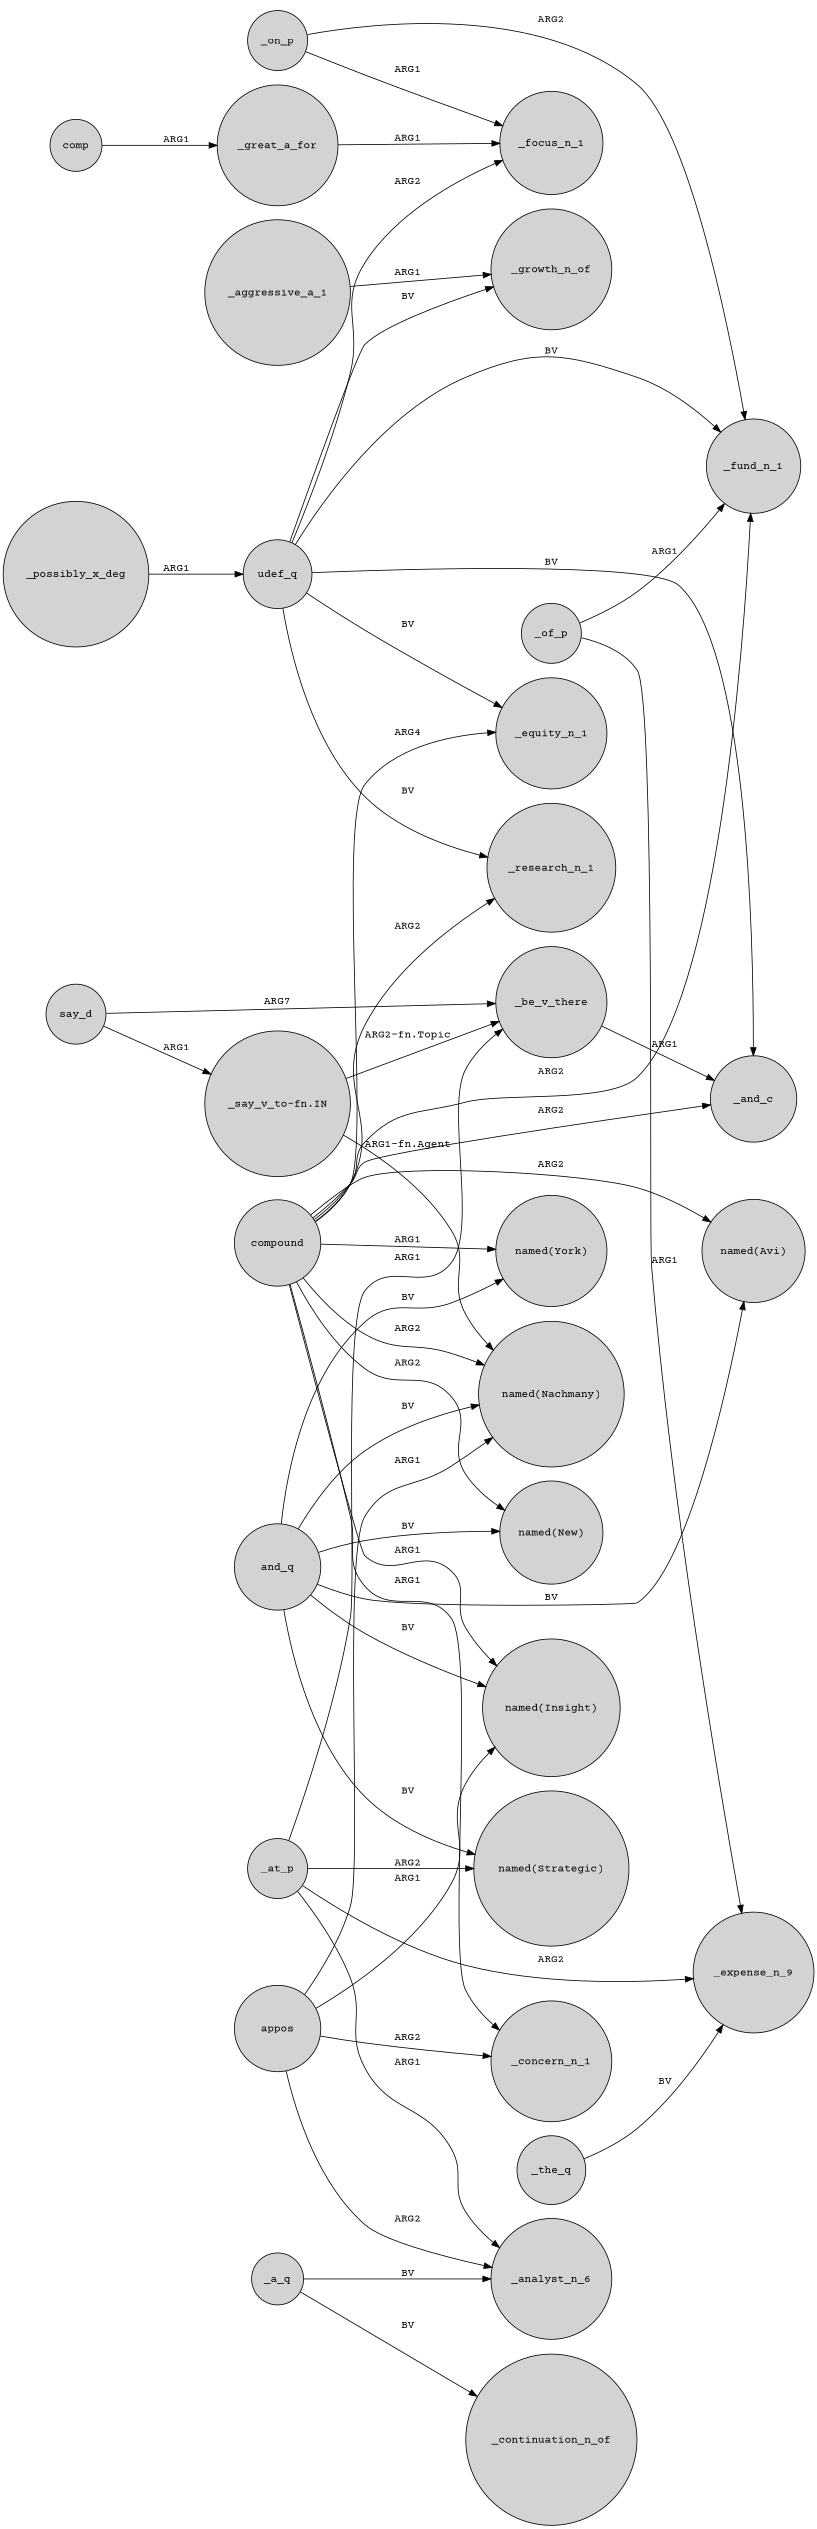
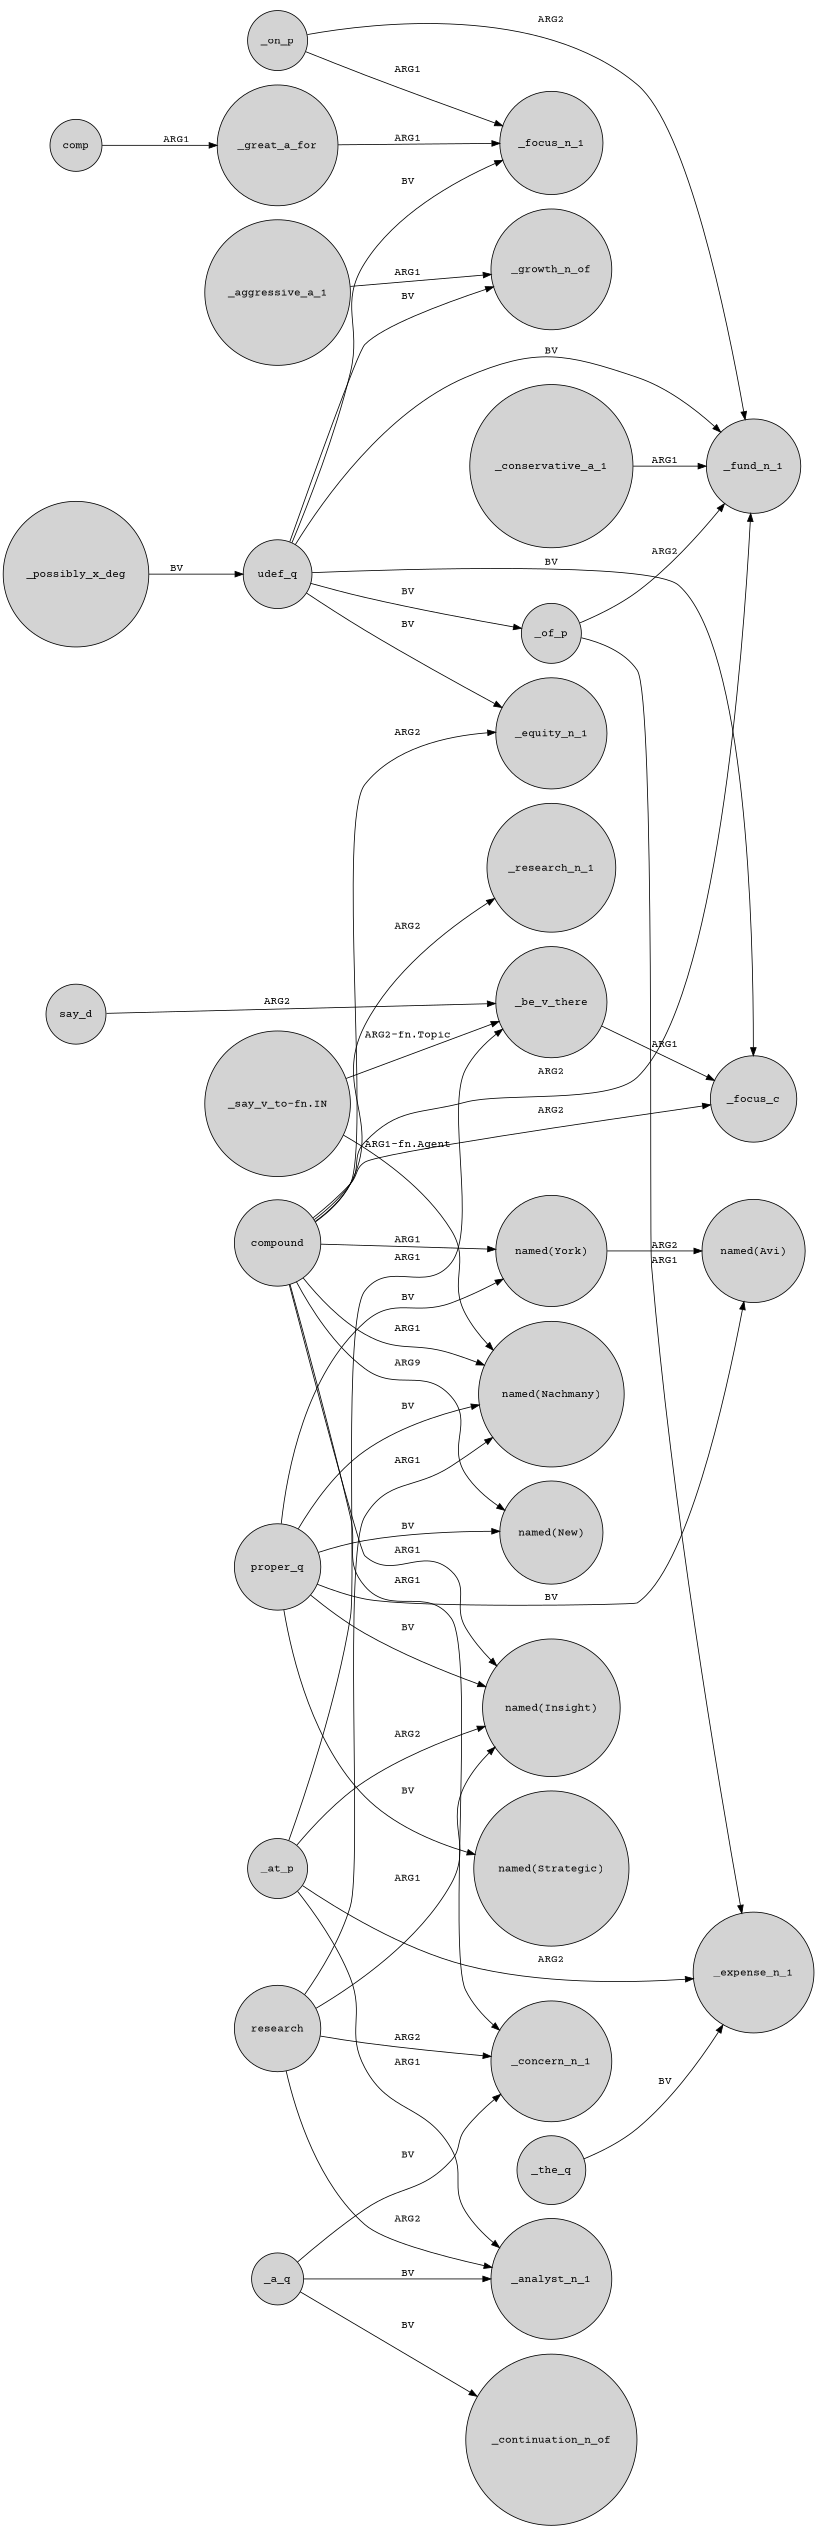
(408, 181) -> (408, 181)
none -> (551, 466)
(665, 551) -> (665, 551)
(177, 568) -> (177, 568)
(408, 732) -> (408, 732)
(340, 766) -> (412, 608)
(278, 1001) -> (278, 1001)
(154, 1049) -> none
(754, 1099) -> (754, 1099)
(505, 1172) -> (646, 1251)
(408, 1328) -> (408, 1328)
(408, 1363) -> (408, 1363)
(278, 1567) -> (278, 1567)
(387, 1869) -> (378, 1773)
(754, 1973) -> (754, 1973)
(278, 2029) -> (278, 2029)
none -> (406, 2190)
(551, 2279) -> (551, 2279)
